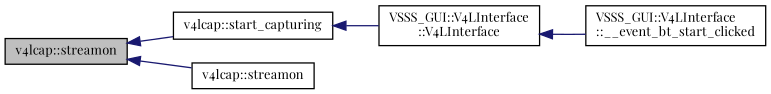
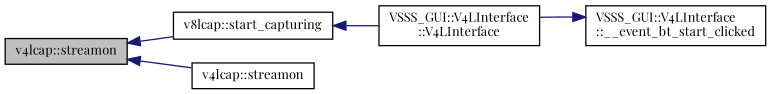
(253, 26) -> (253, 26)
(569, 34) -> (556, 17)
